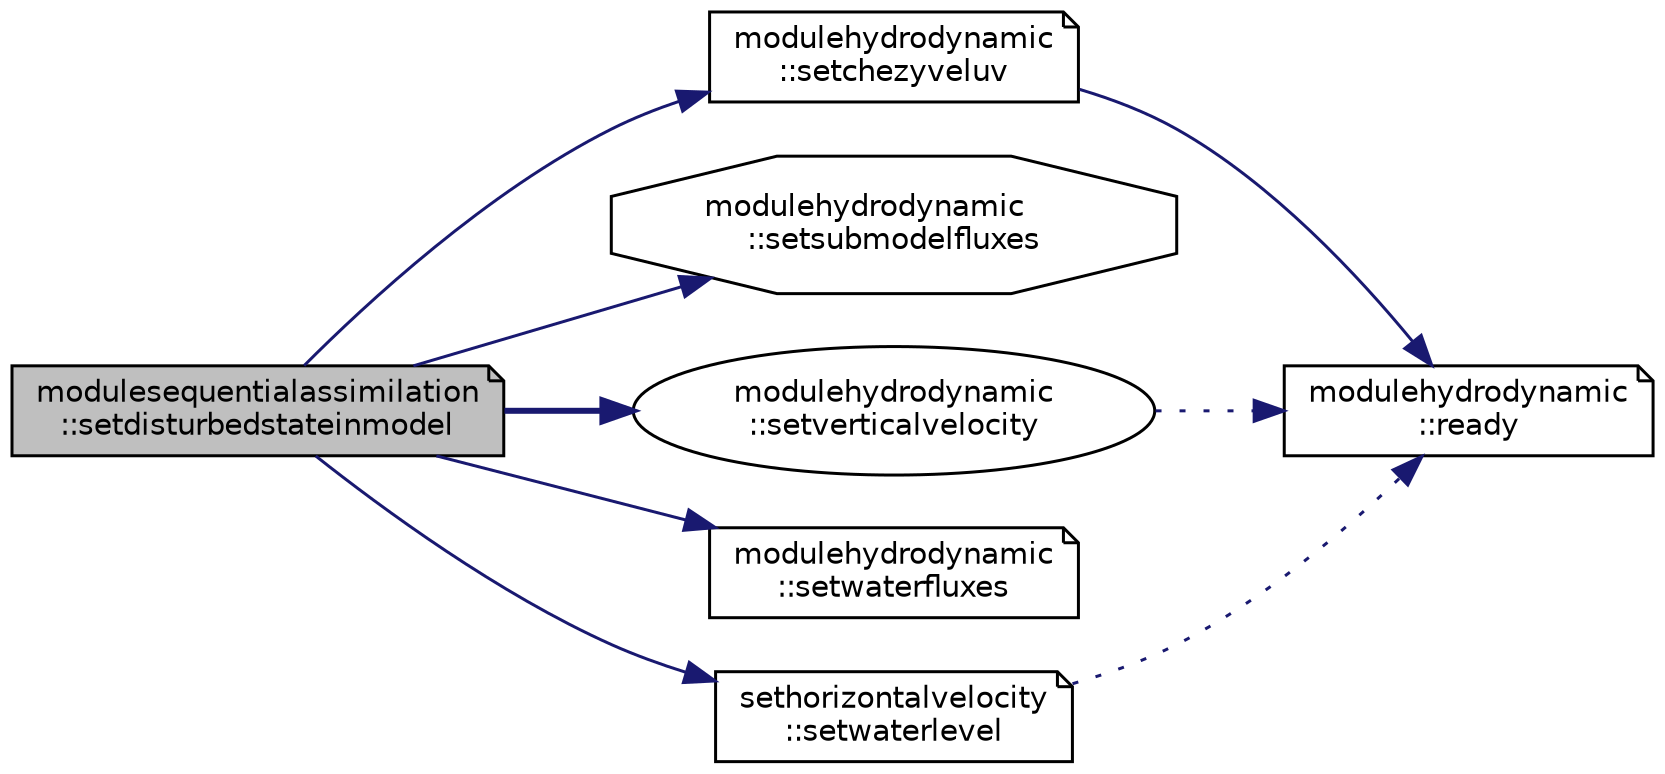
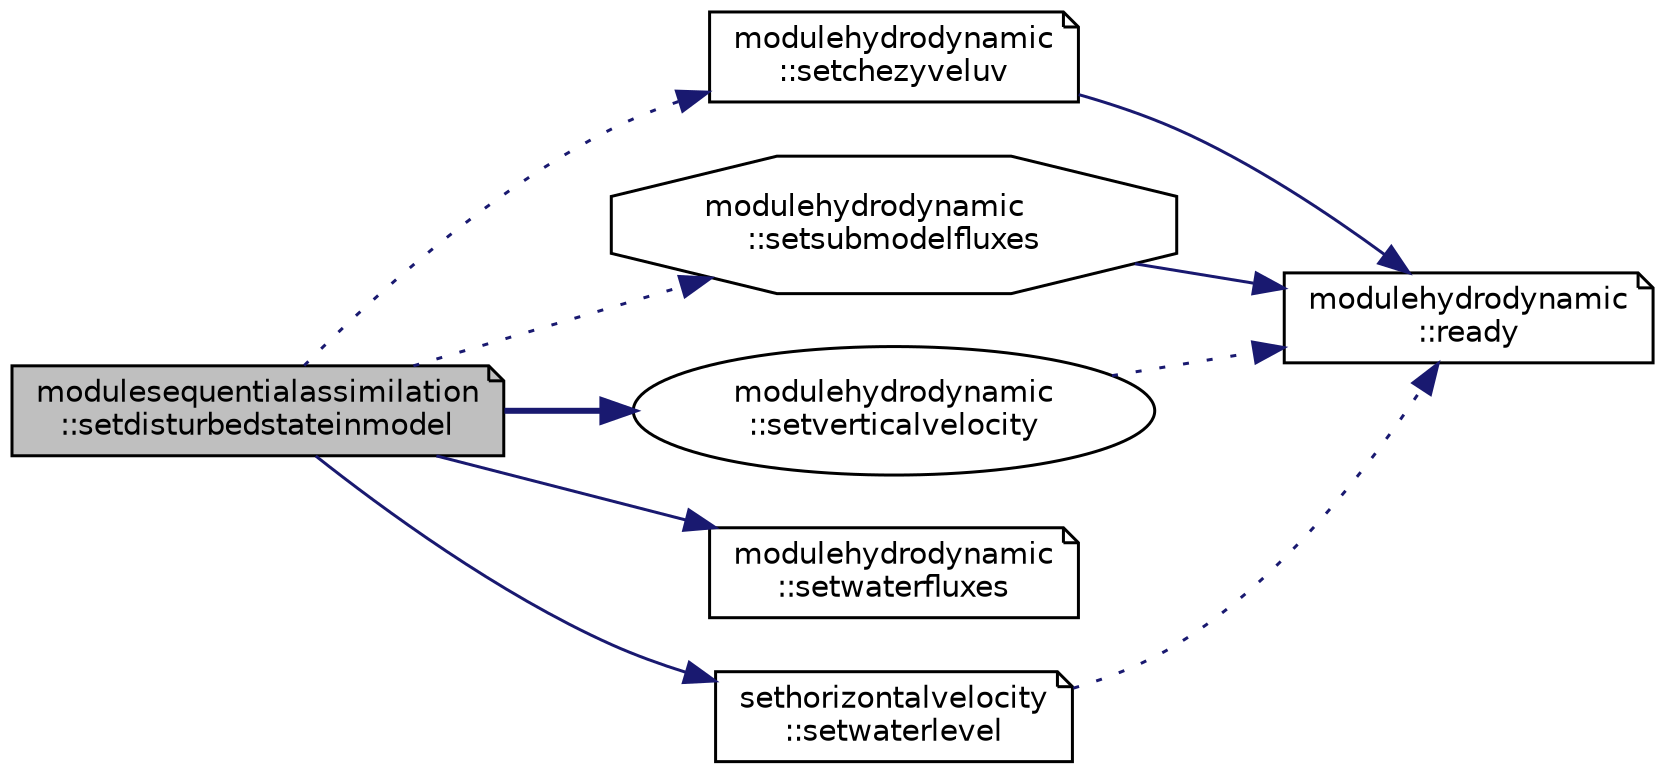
(478, 213) -> (478, 213)
none -> (1194, 273)
(547, 326) -> (547, 326)
